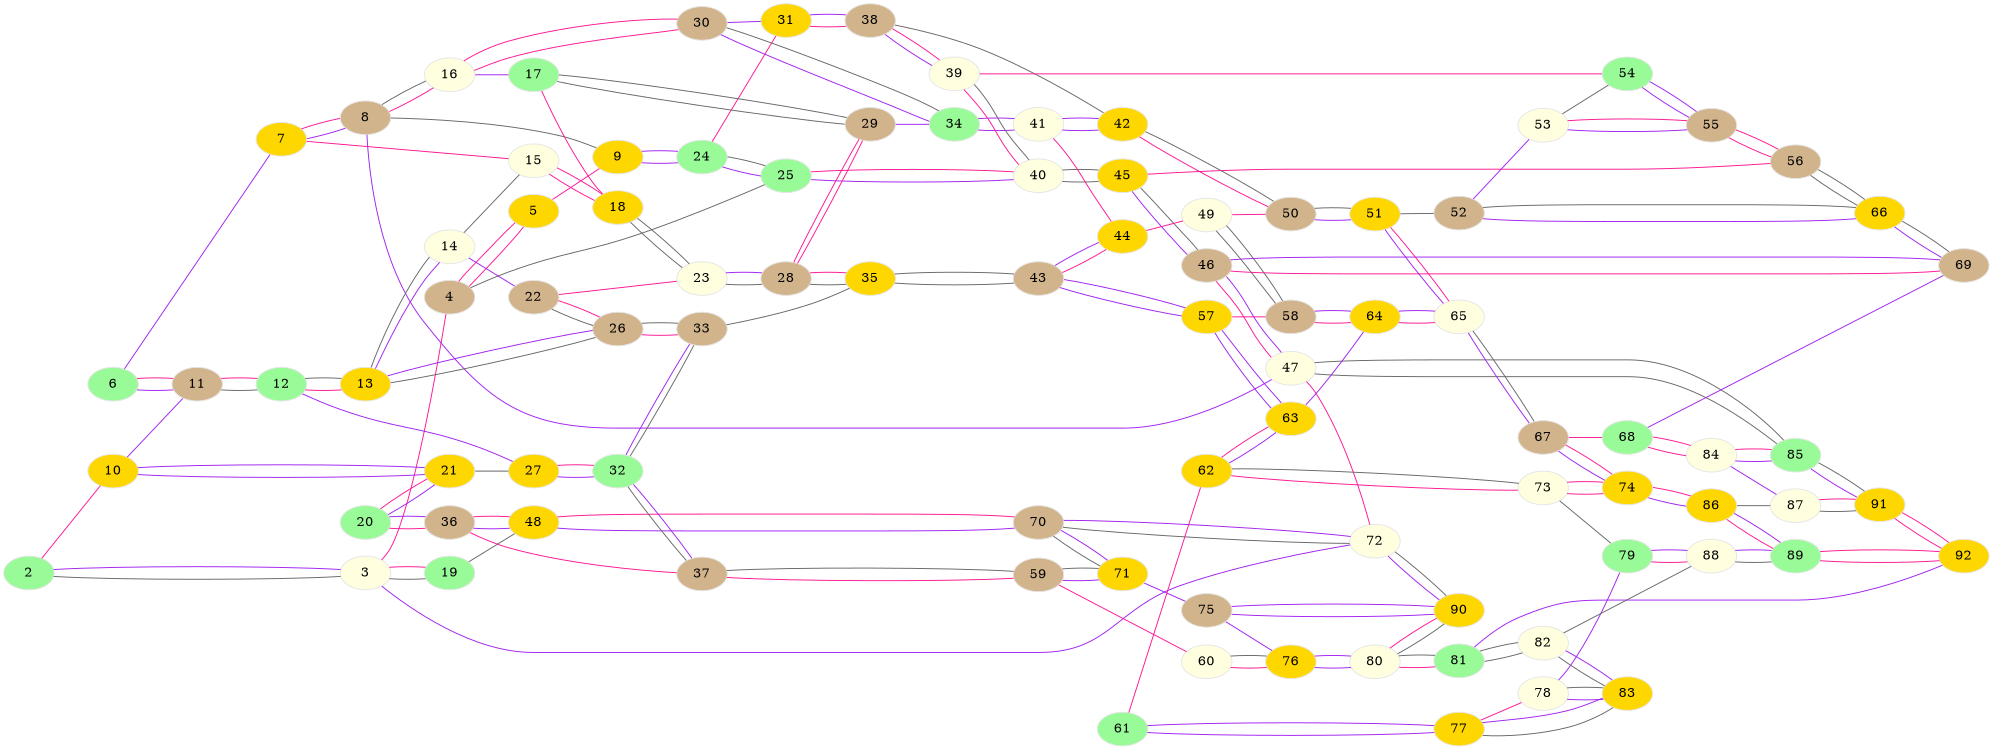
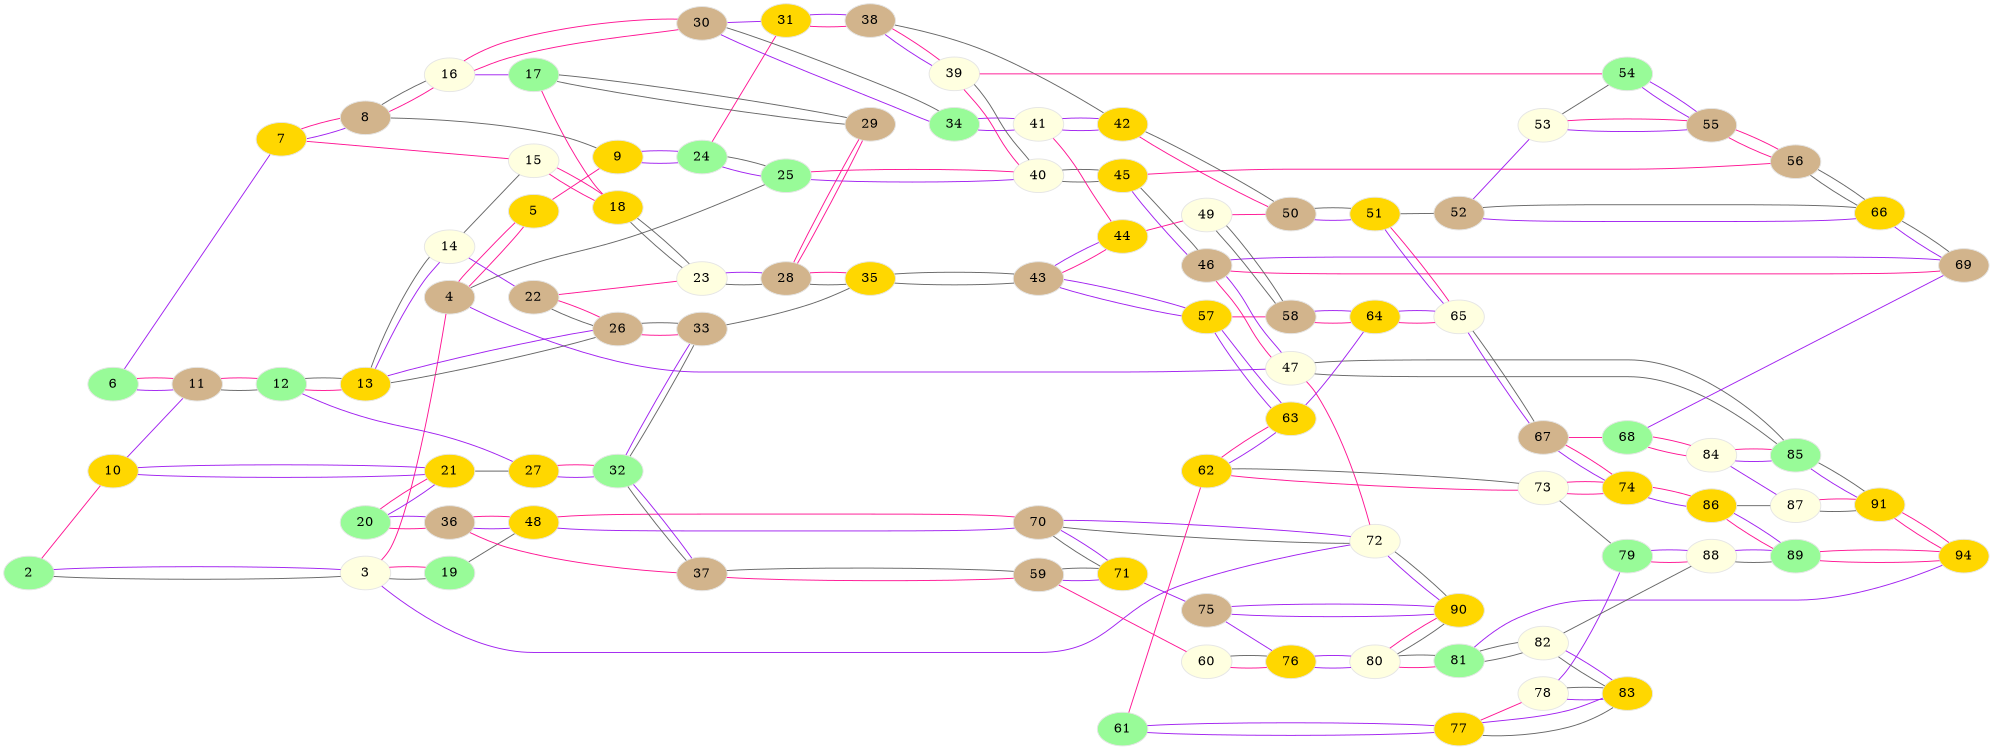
(912, 124) -> none
(734, 428) -> (862, 372)
(1964, 556) -> (1964, 556)
